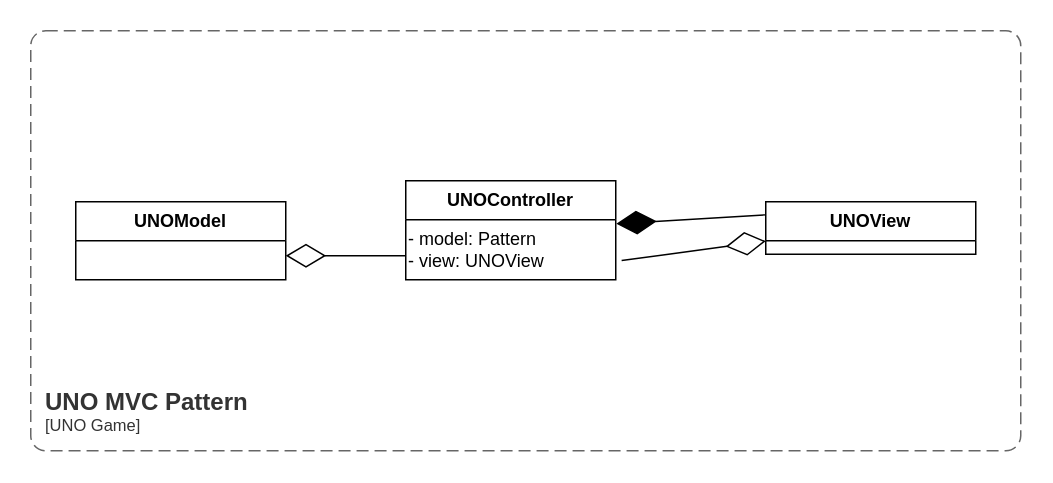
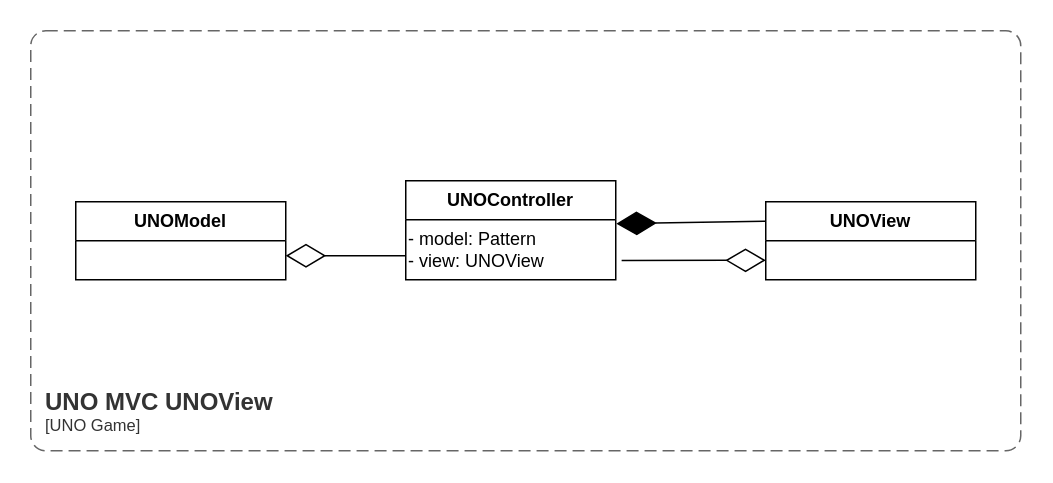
(871, 228) -> (871, 241)
(111, 414) -> (109, 414)
